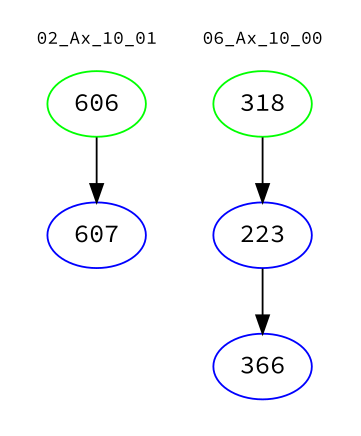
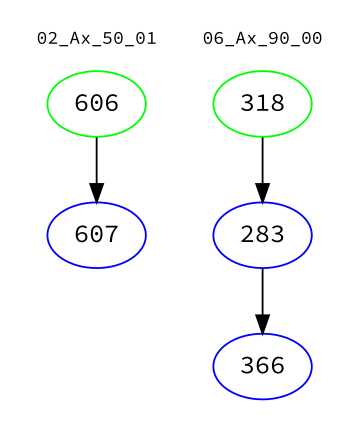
(98, 39) -> (98, 39)
(264, 39) -> (264, 39)
(263, 235) -> (263, 235)
